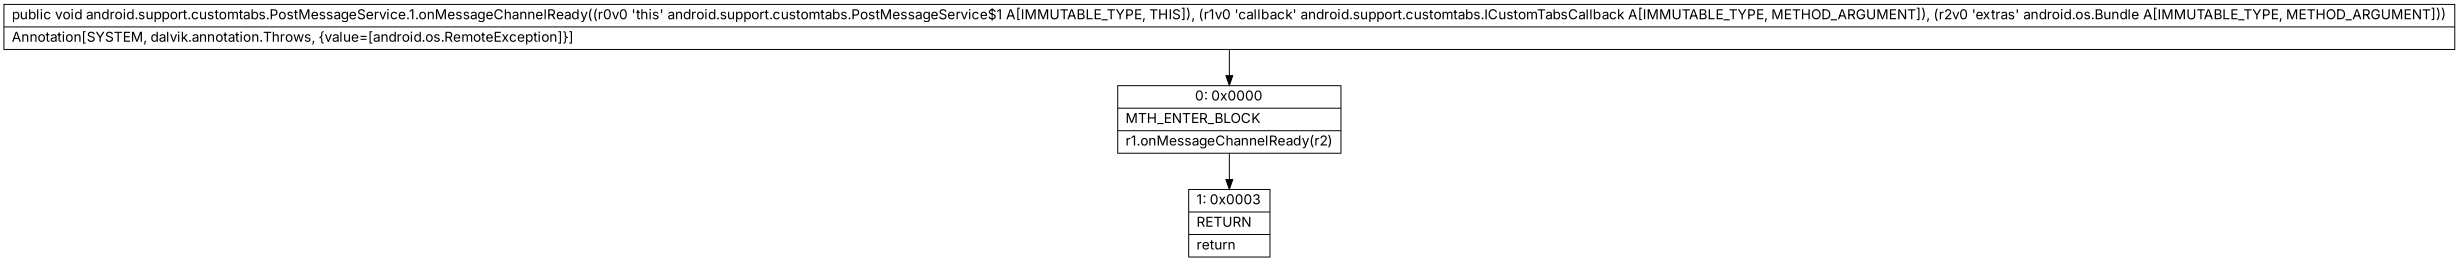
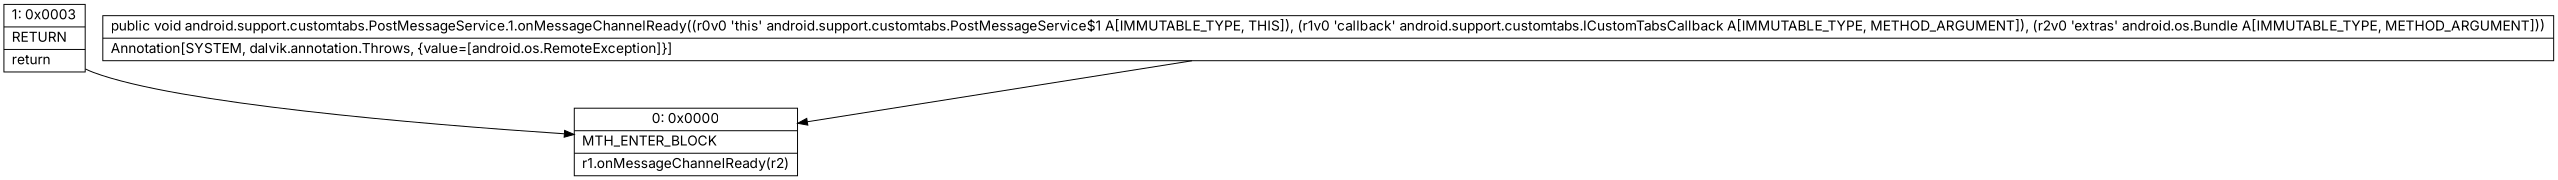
(1229, 166) -> (323, 113)
